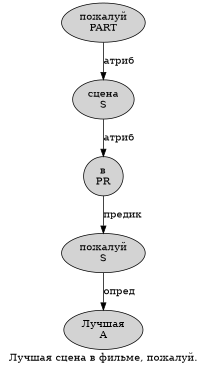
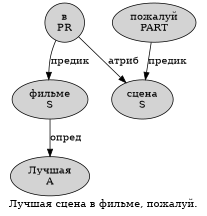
(119, 61) -> (168, 61)
(103, 134) -> (100, 57)
(103, 253) -> (50, 99)
